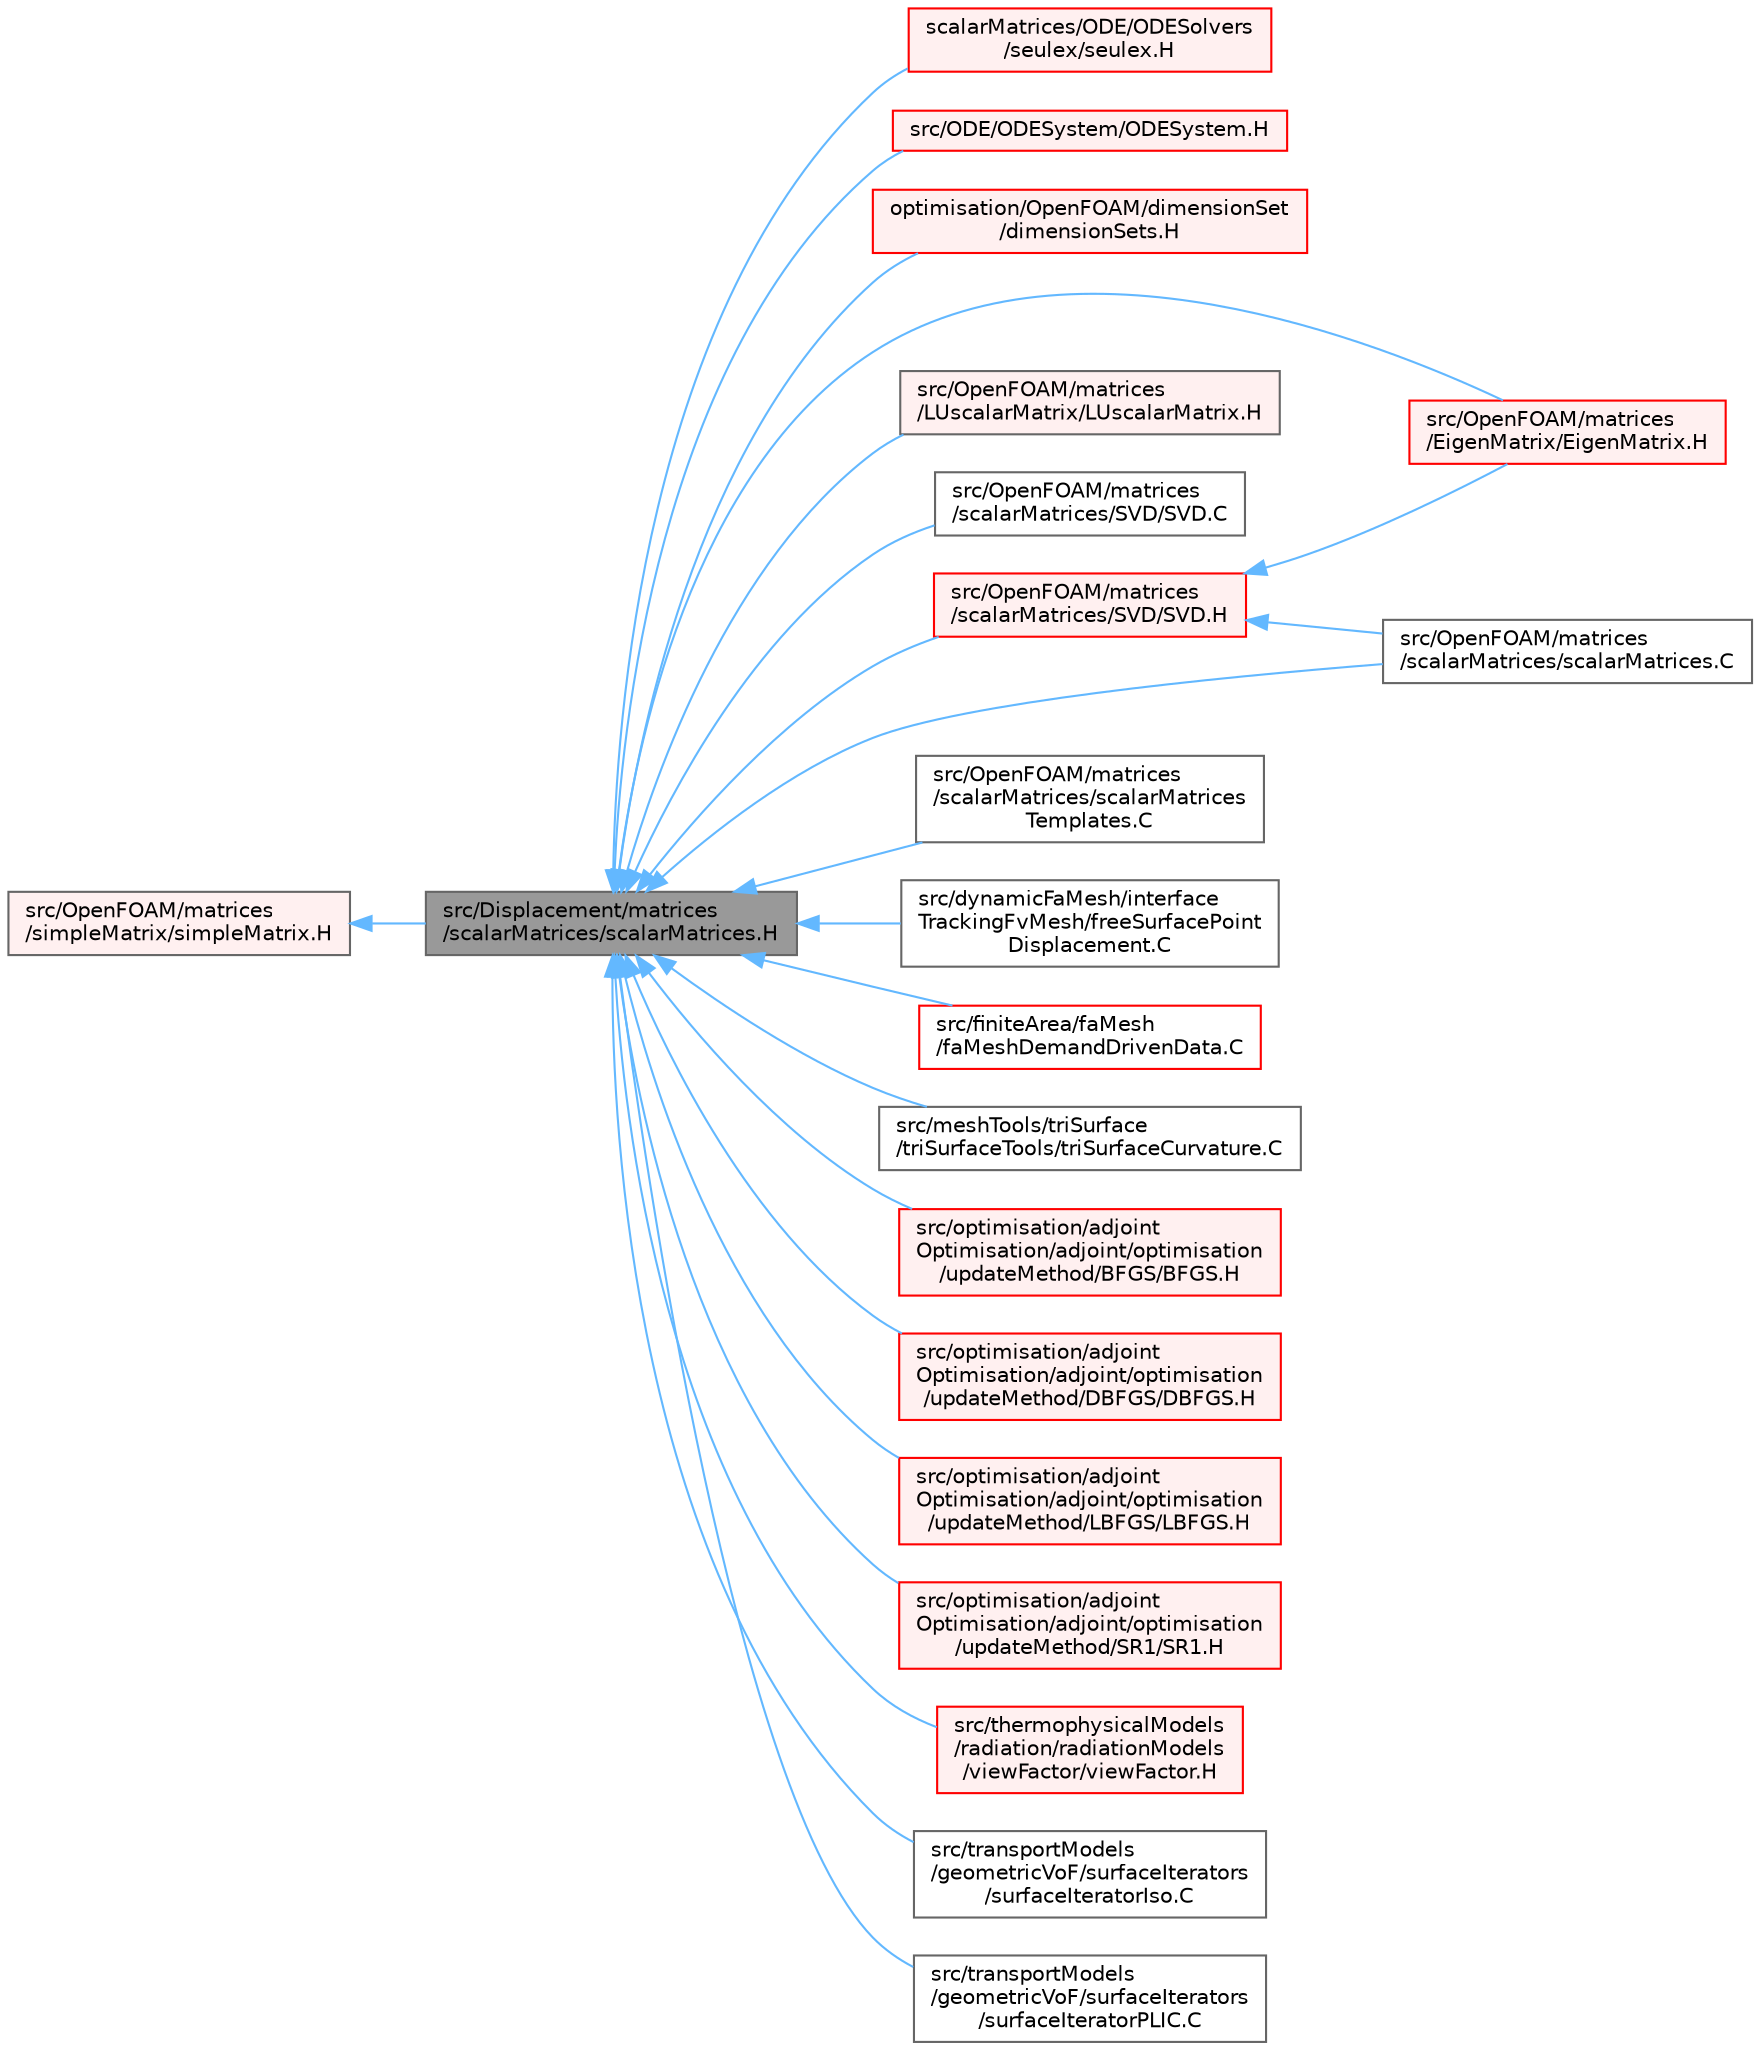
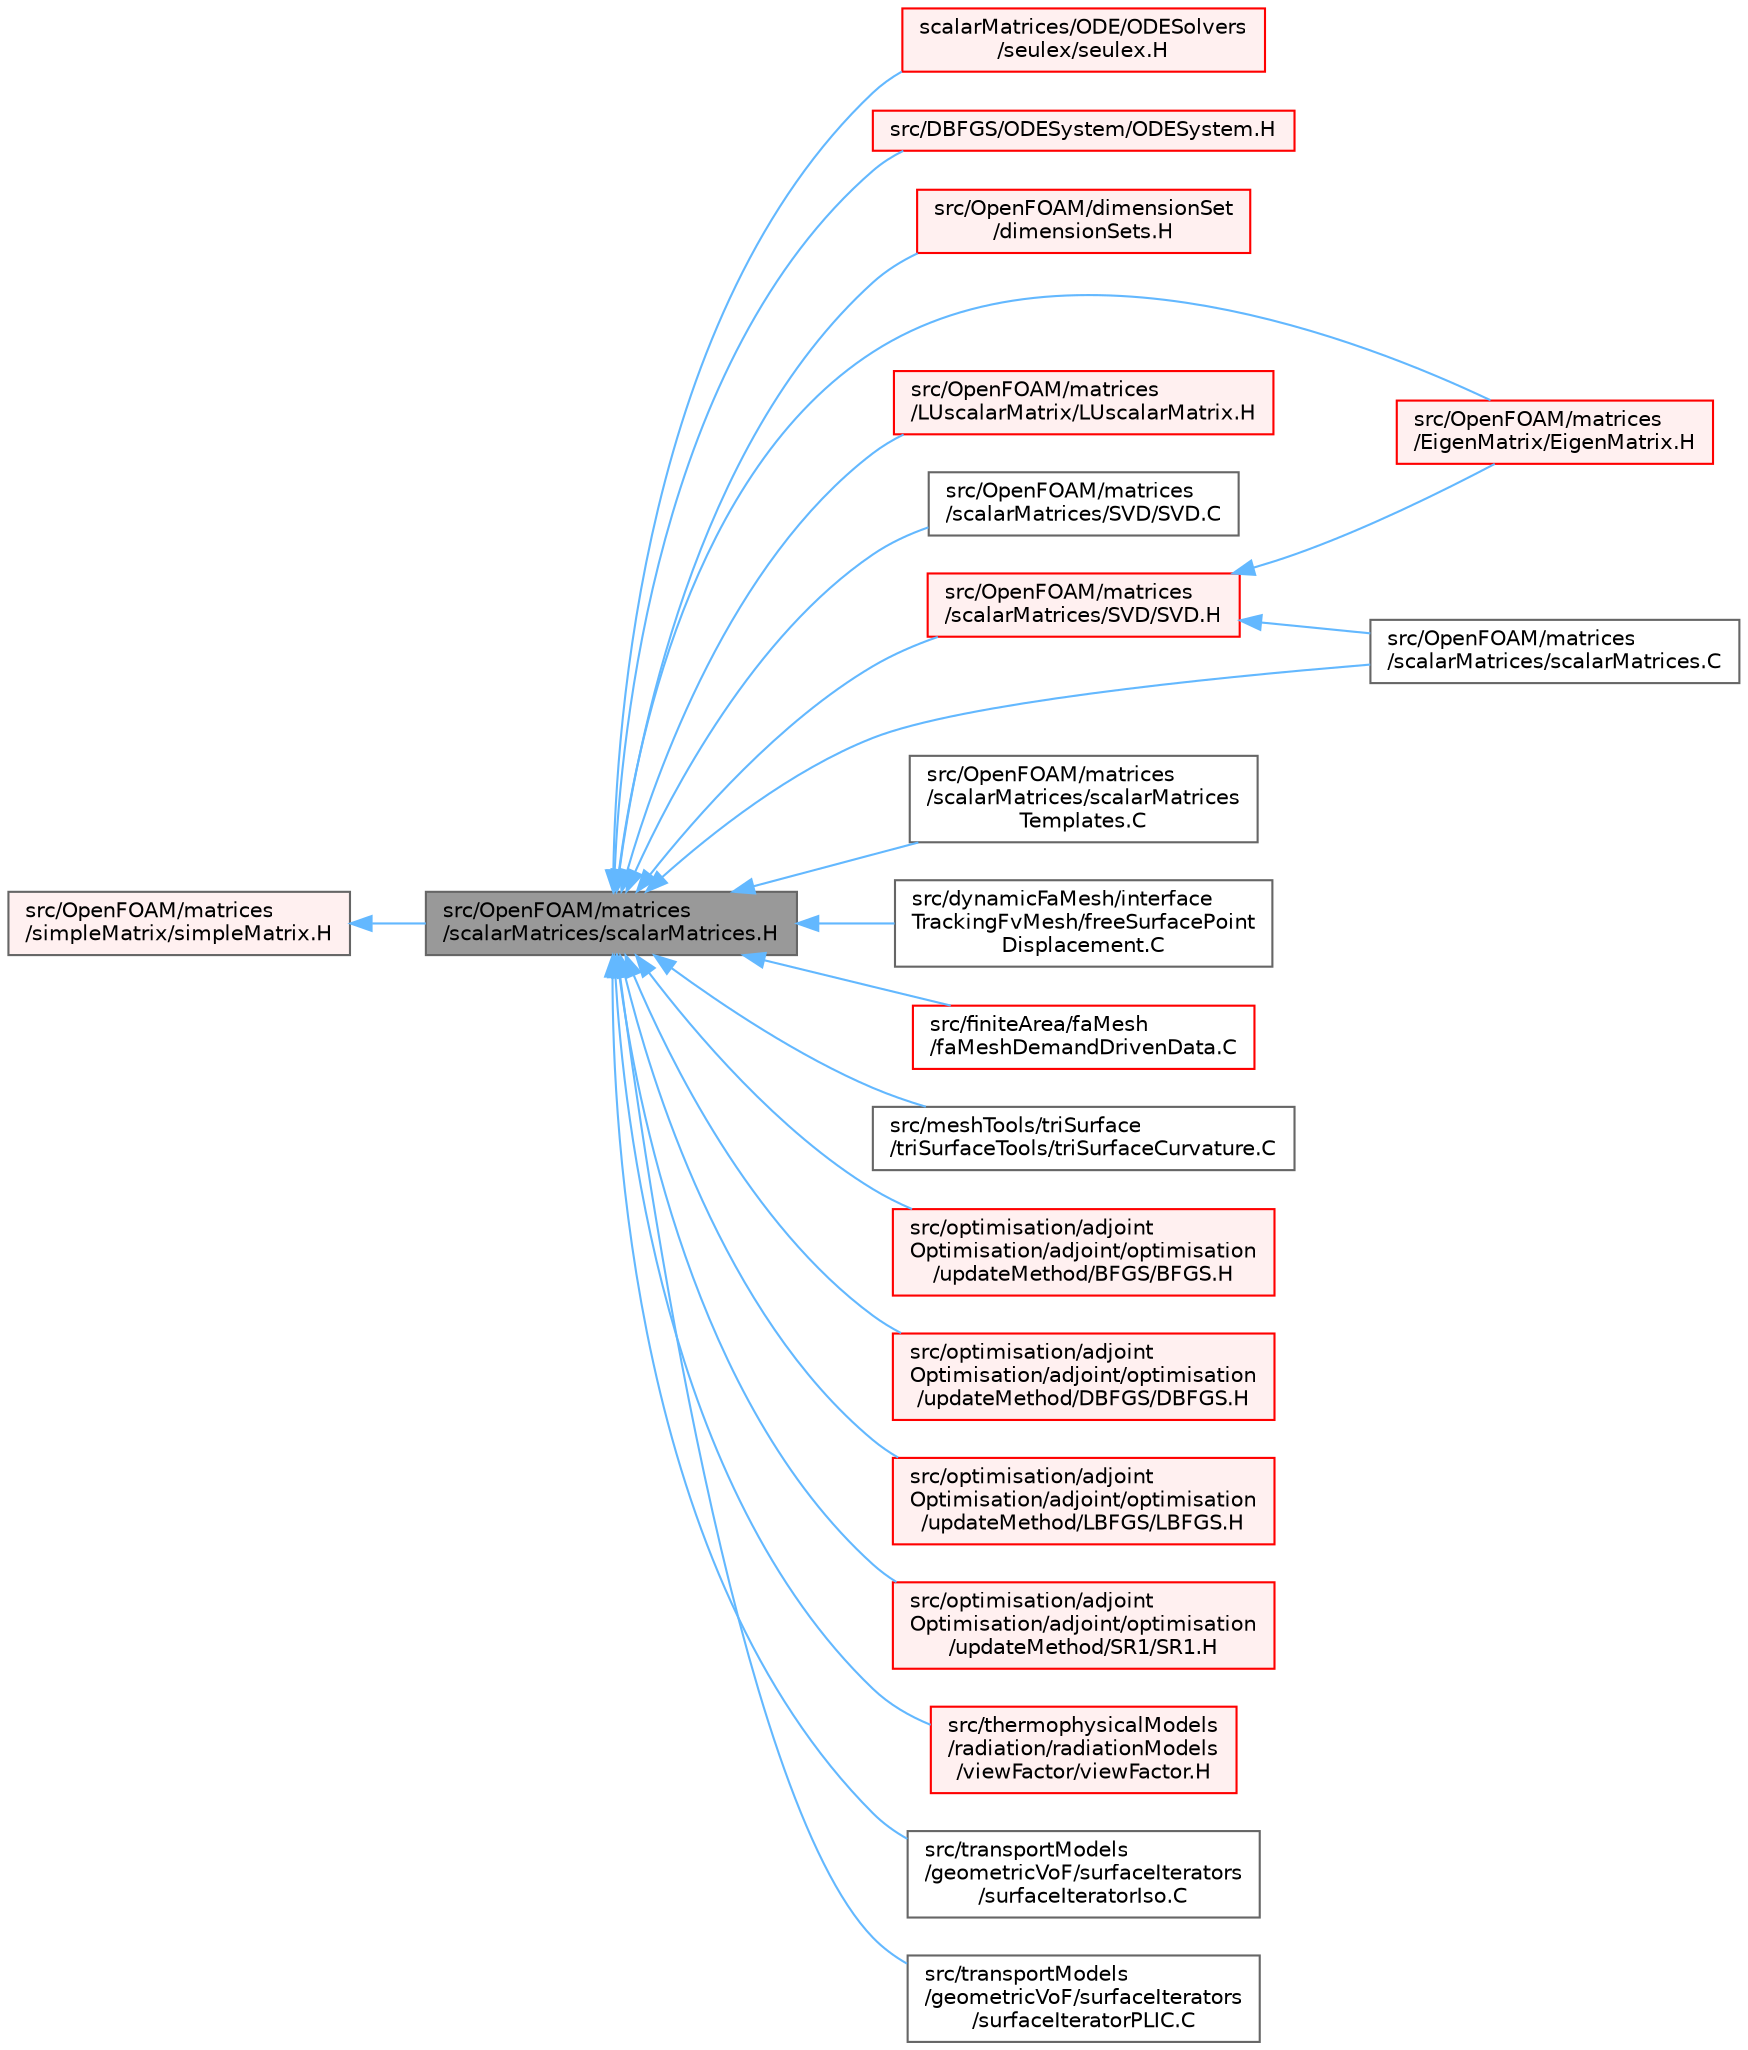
(1090, 131) -> (1084, 131)
(1090, 221) -> (1084, 221)
(1090, 403) -> (1084, 403)
(611, 923) -> (611, 923)
